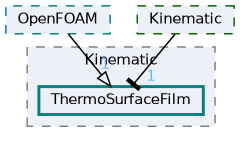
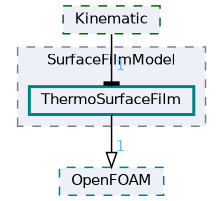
(87, 56) -> (112, 136)
(121, 61) -> (112, 61)
